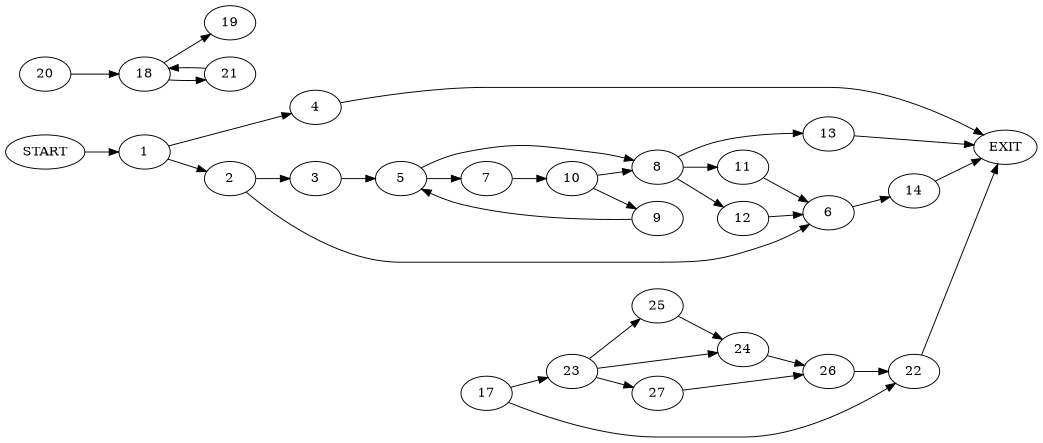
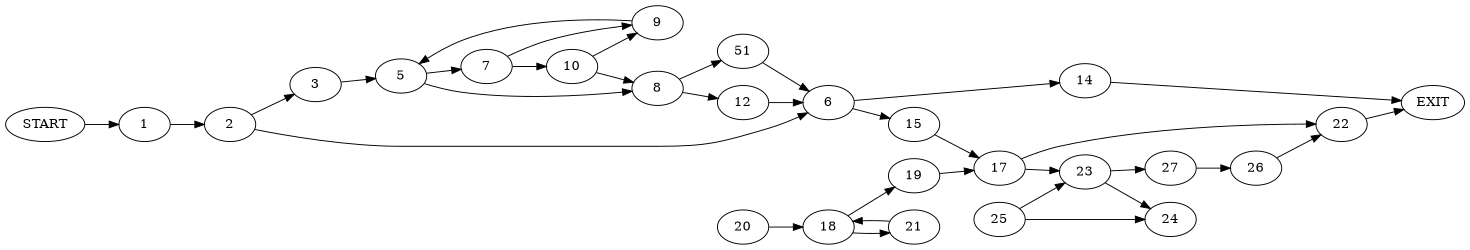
none -> (563, 36)
(316, 107) -> none
none -> (914, 124)
(829, 134) -> none
(743, 167) -> (743, 51)
none -> (952, 172)
(611, 342) -> (1038, 198)
(781, 359) -> none
